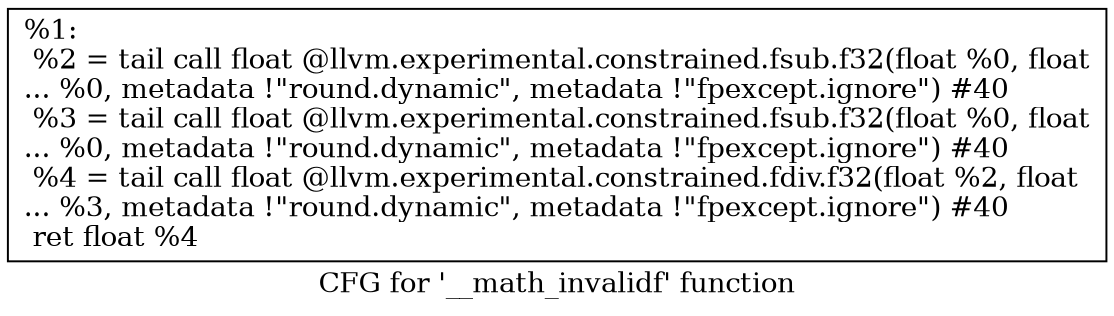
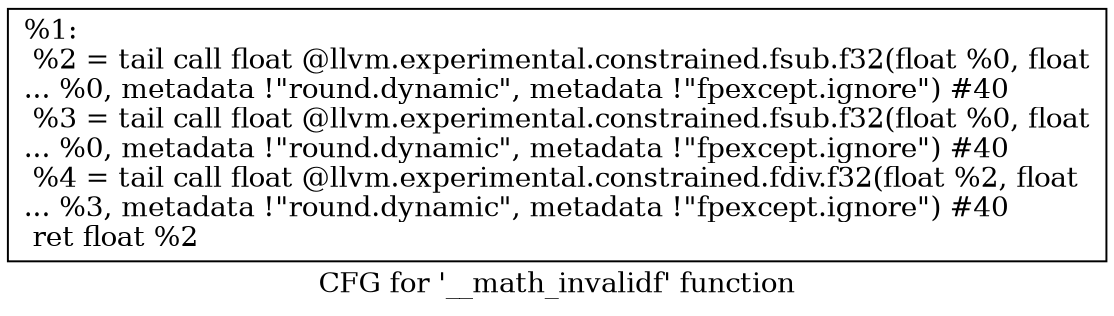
(111, 238) -> (111, 238)
